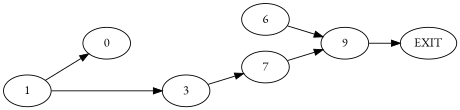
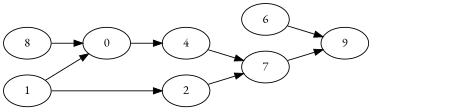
none -> (27, 43)
none -> (186, 43)
(428, 43) -> none
(186, 91) -> (186, 91)
